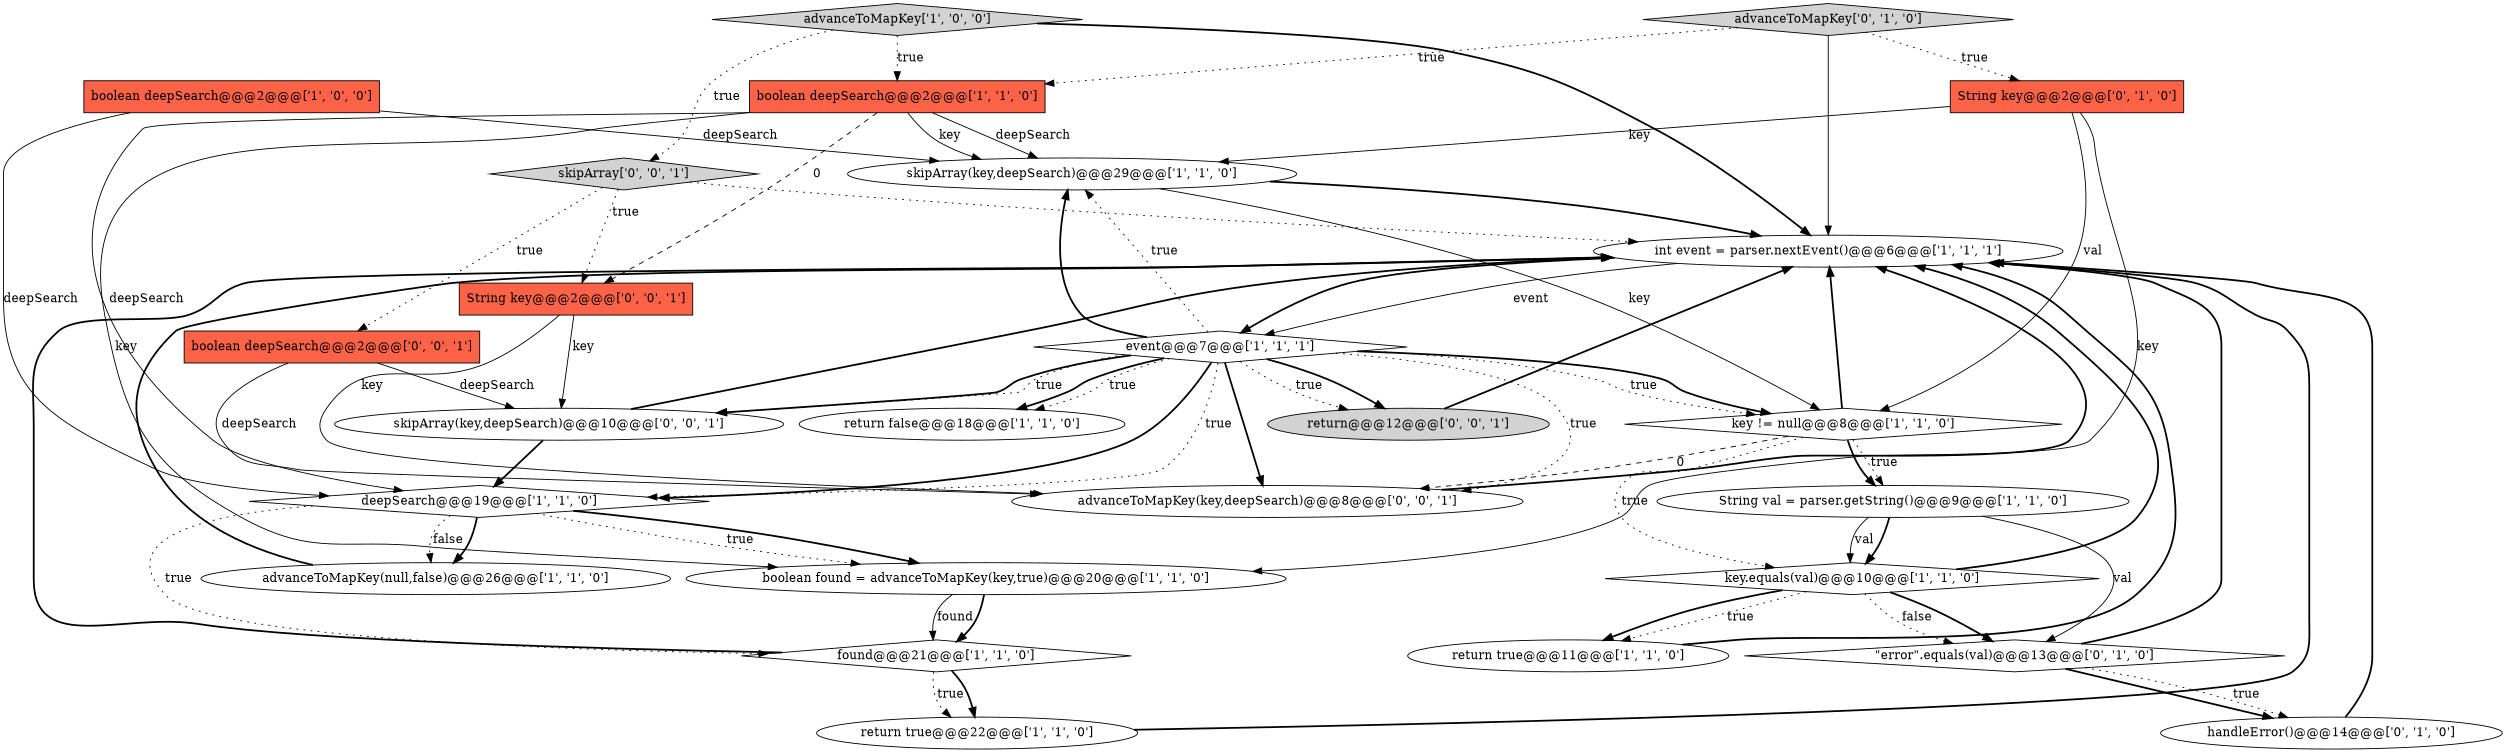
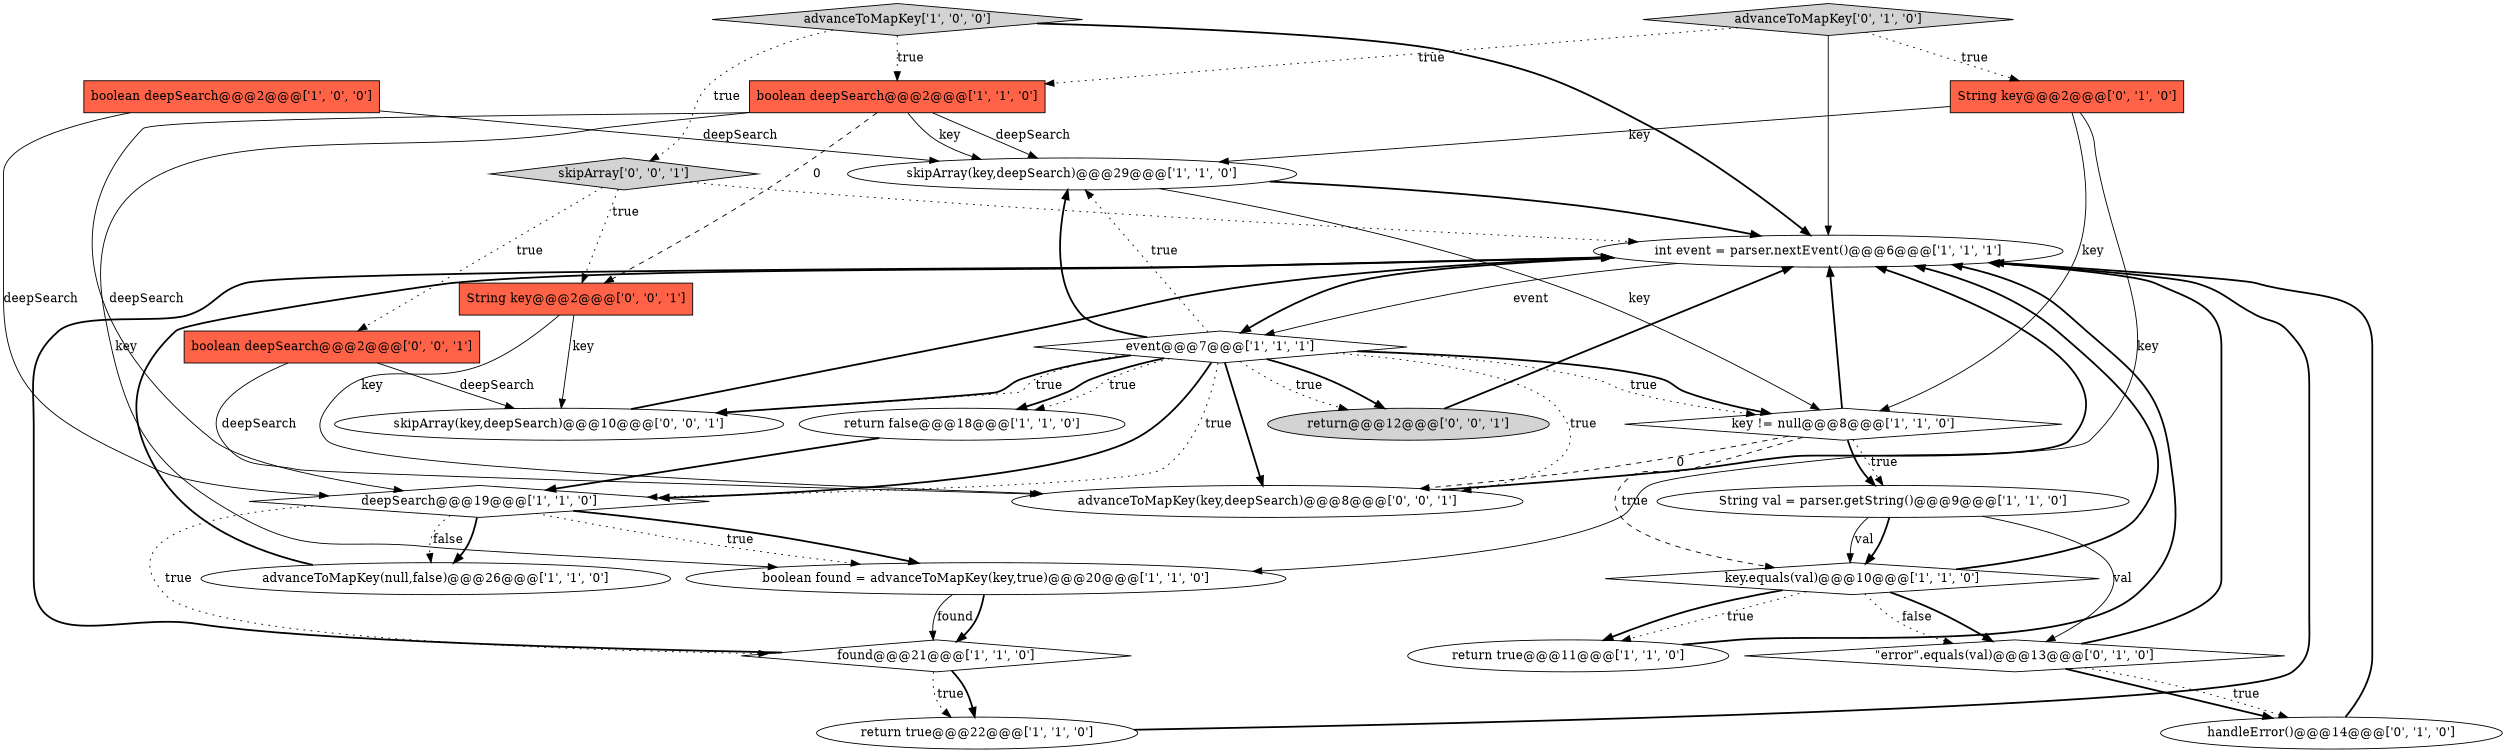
(2093, 251) -> (2093, 251)
(522, 460) -> (717, 463)
(1622, 485) -> (1622, 485)
